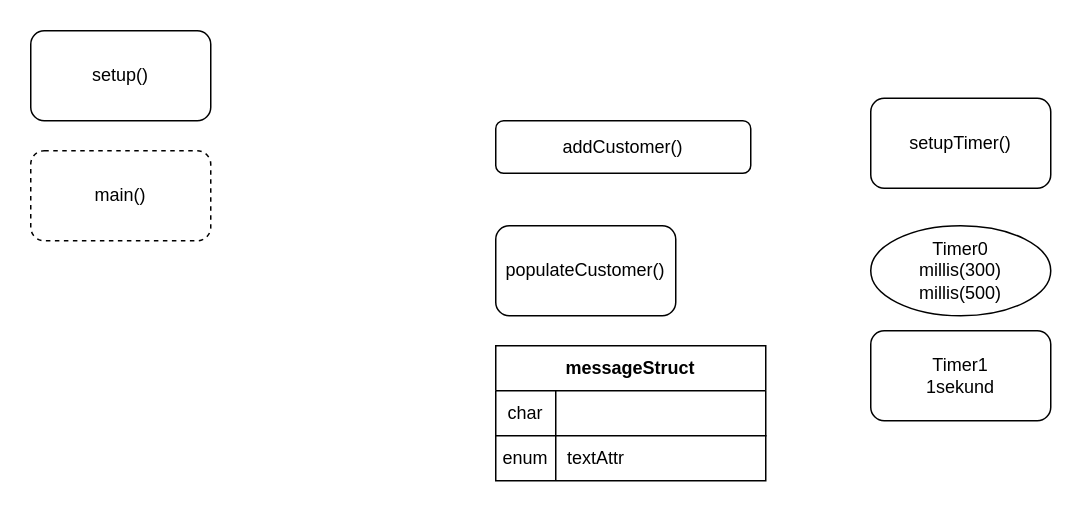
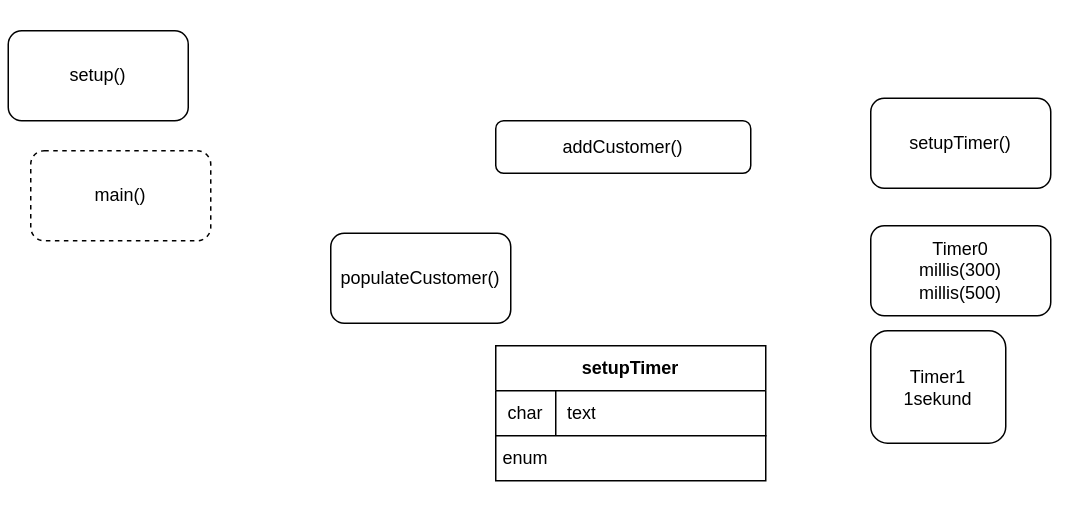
(121, 76) -> (98, 76)
(586, 271) -> (421, 278)
(961, 271) -> (961, 271)
(631, 368) -> (631, 368)
(961, 376) -> (938, 387)
none -> (661, 413)
(661, 458) -> none
